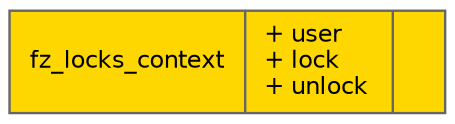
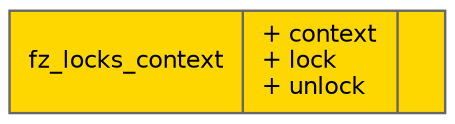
(304, 35) -> (320, 35)
